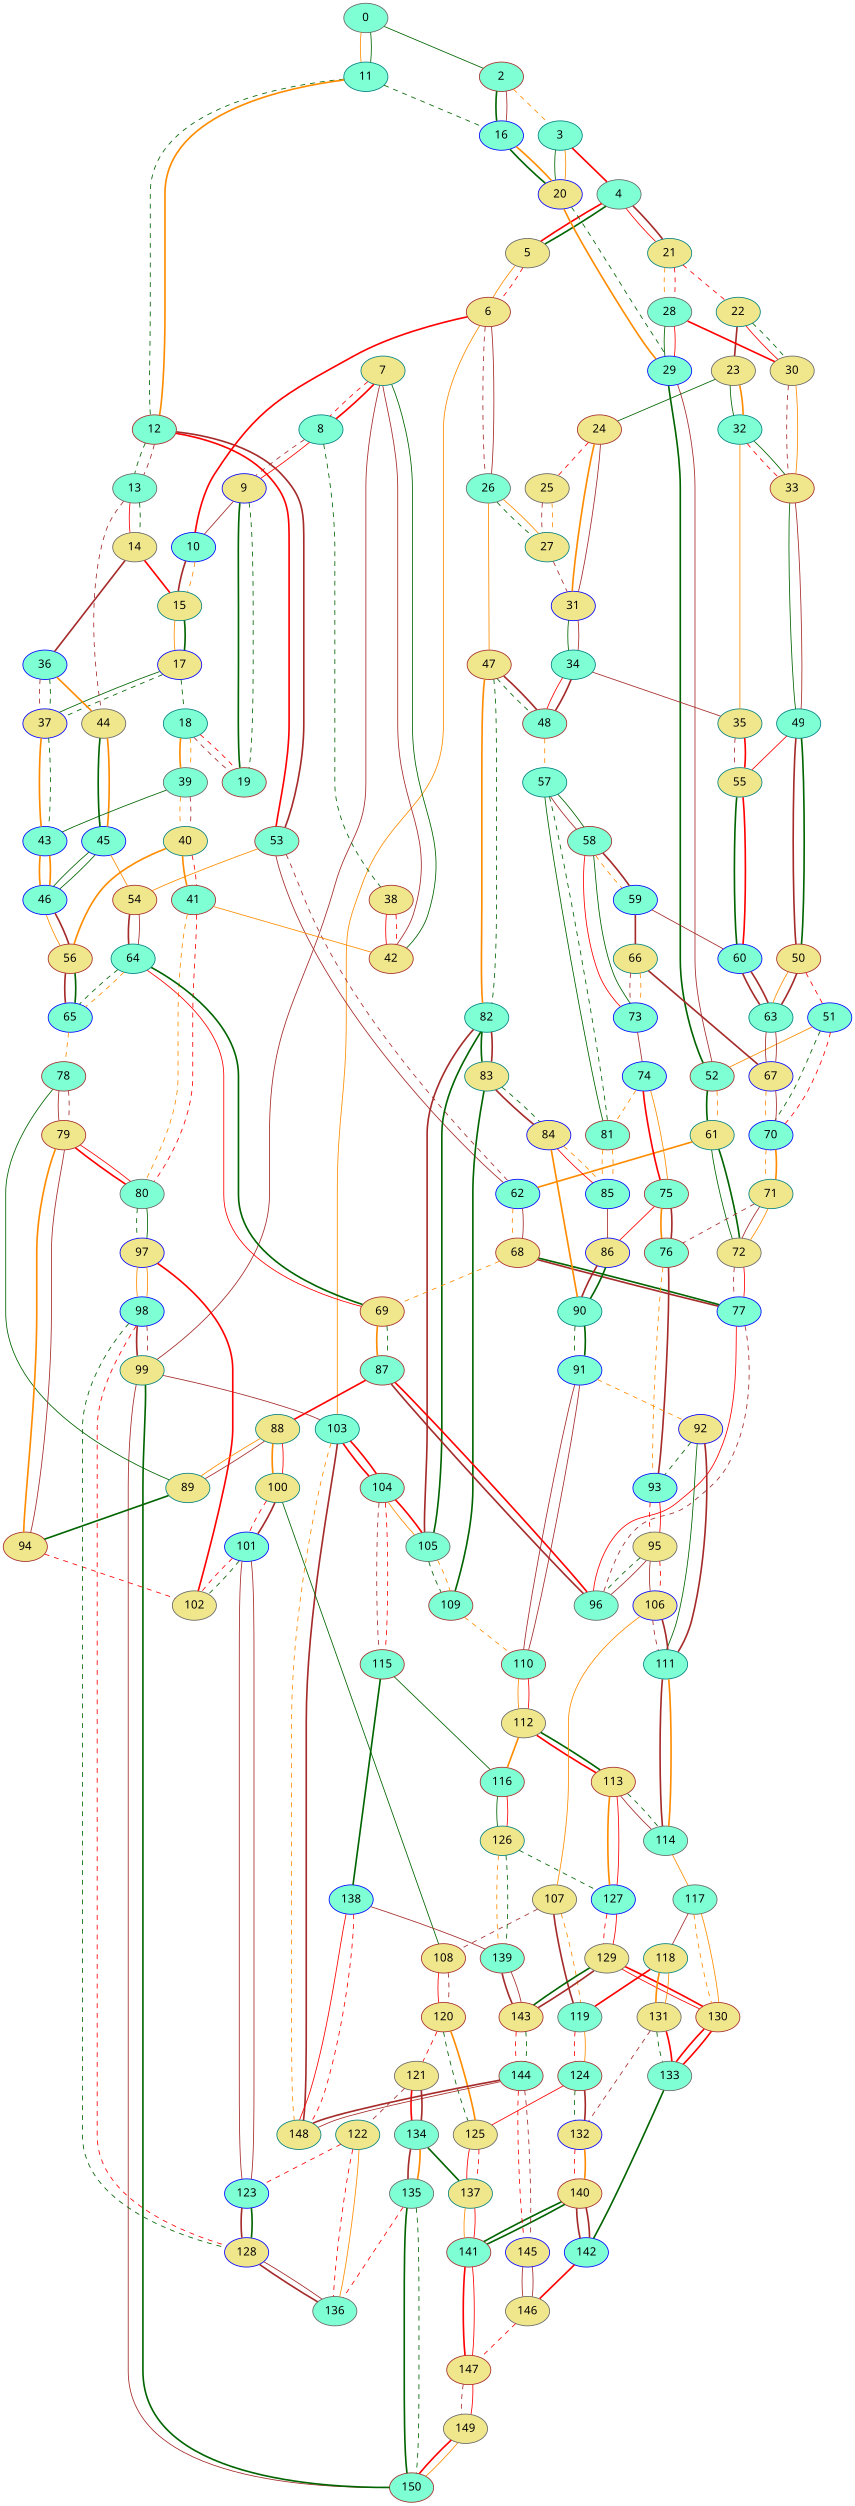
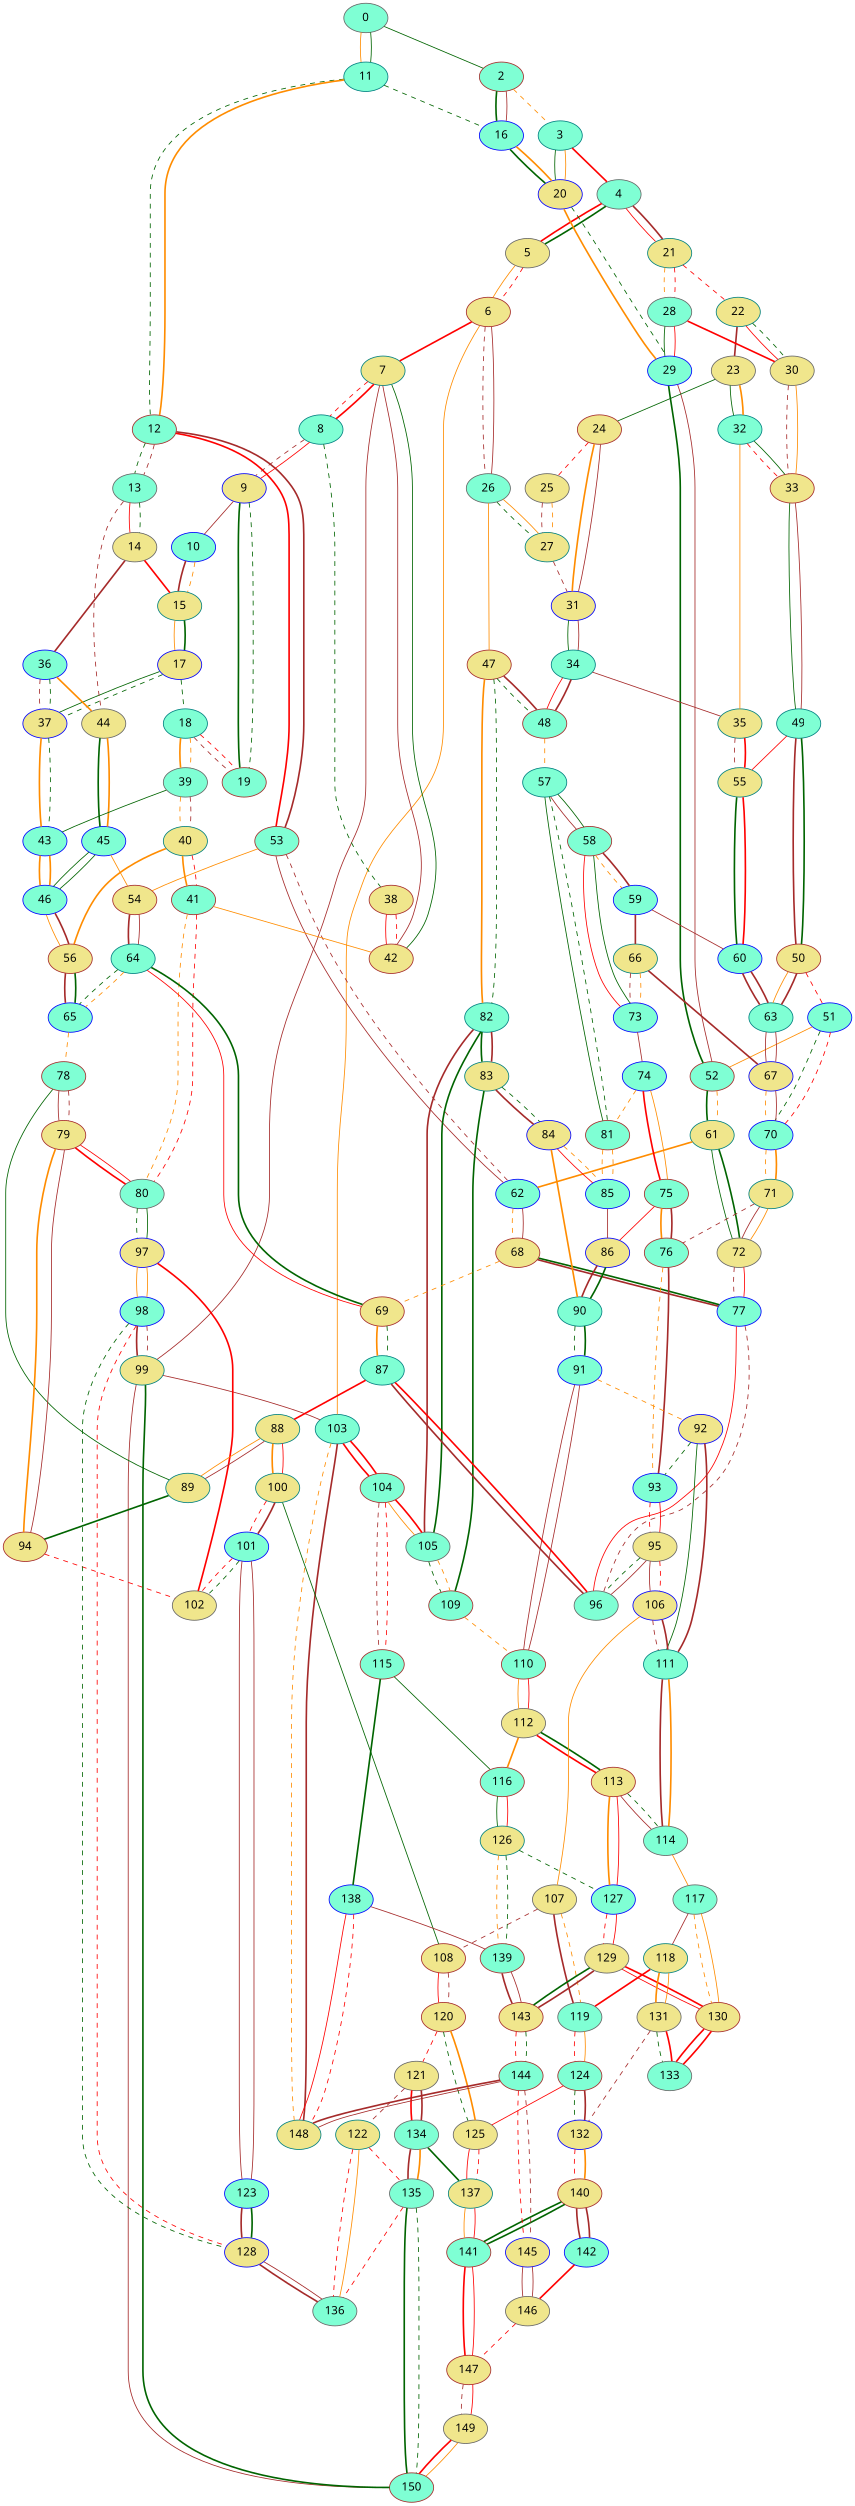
(299, 387) -> (436, 341)
(382, 1370) -> (382, 1370)
(302, 2164) -> (385, 2164)
(630, 2165) -> none
